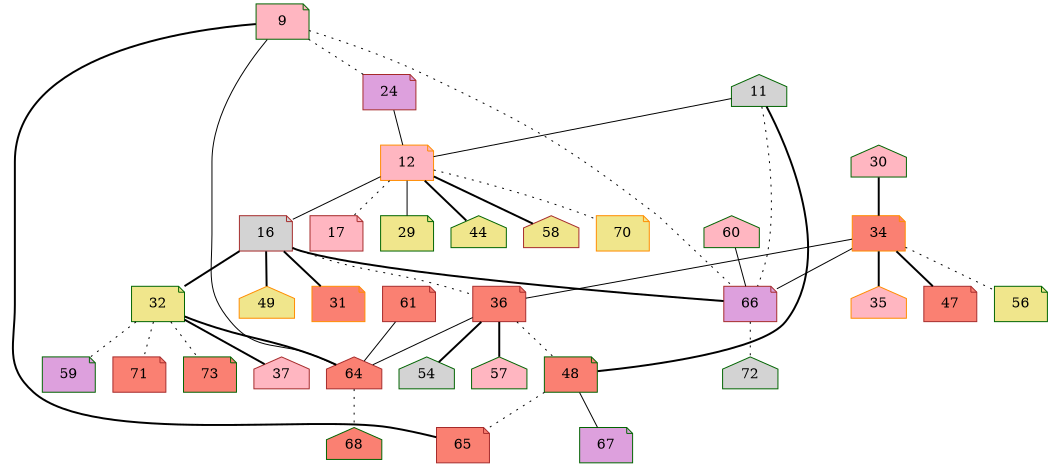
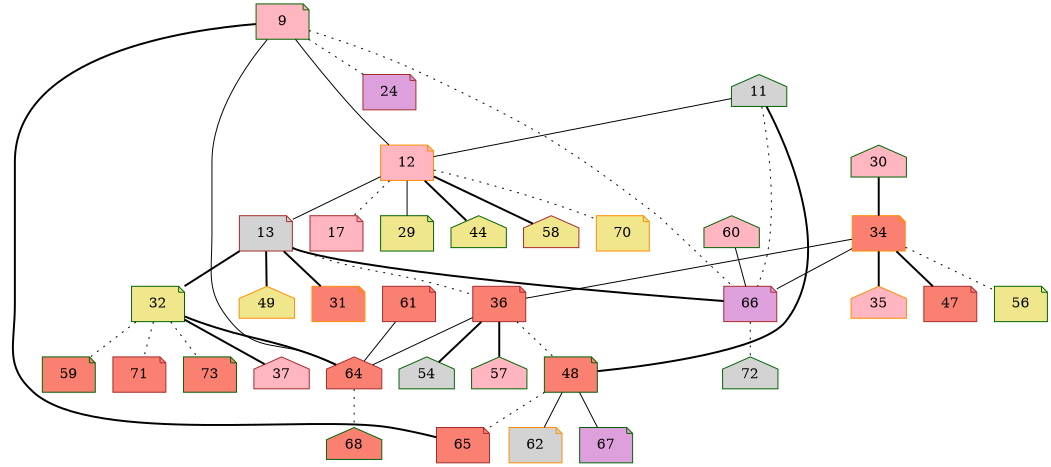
(398, 128) -> (340, 94)
(266, 233) -> (266, 233)
(69, 375) -> (69, 375)
none -> (536, 445)
